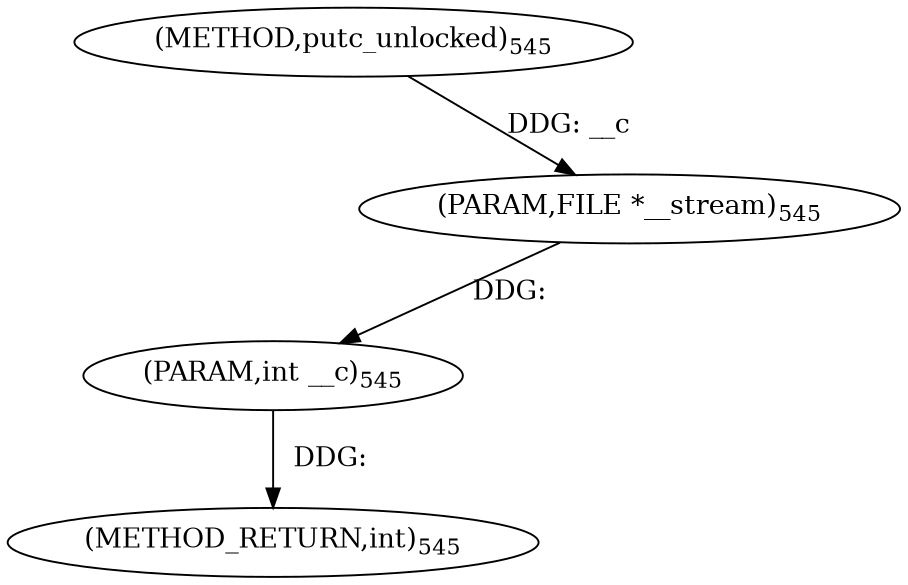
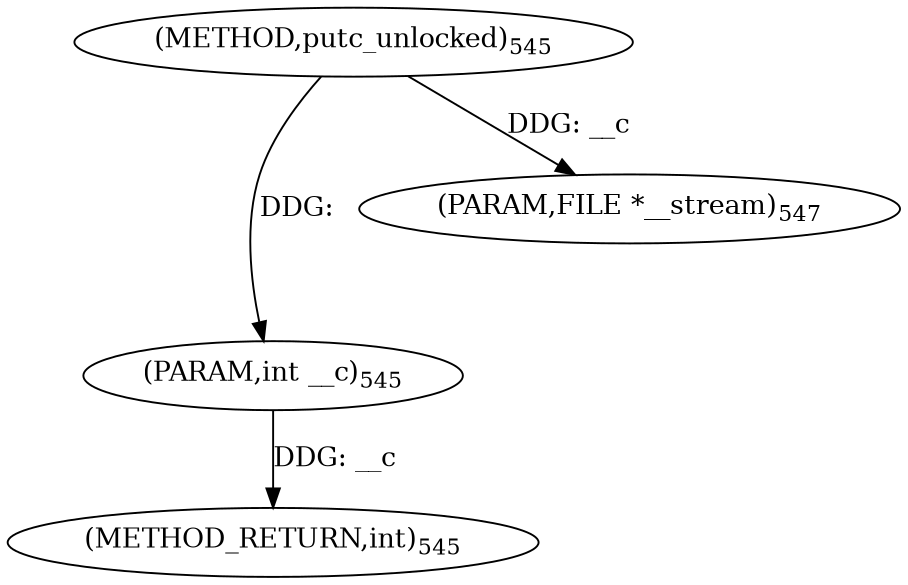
(800, 206) -> (800, 206)
(459, 289) -> (256, 190)
(334, 459) -> (334, 459)
